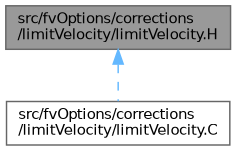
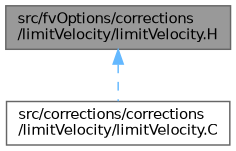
(118, 123) -> (118, 123)
